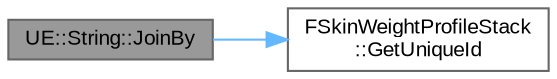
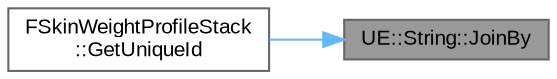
(240, 40) -> (296, 40)
